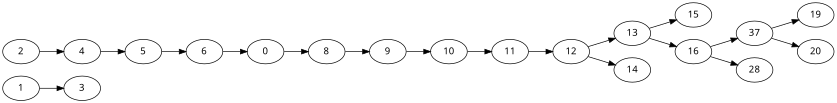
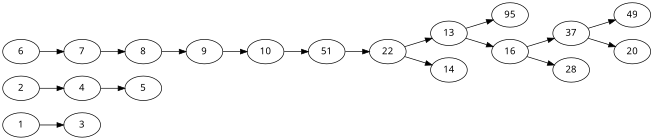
(693, 15) -> (510, 15)
(816, 15) -> (632, 15)
(171, 52) -> none
(266, 52) -> (82, 52)
(510, 52) -> (327, 52)
(571, 52) -> (388, 52)
